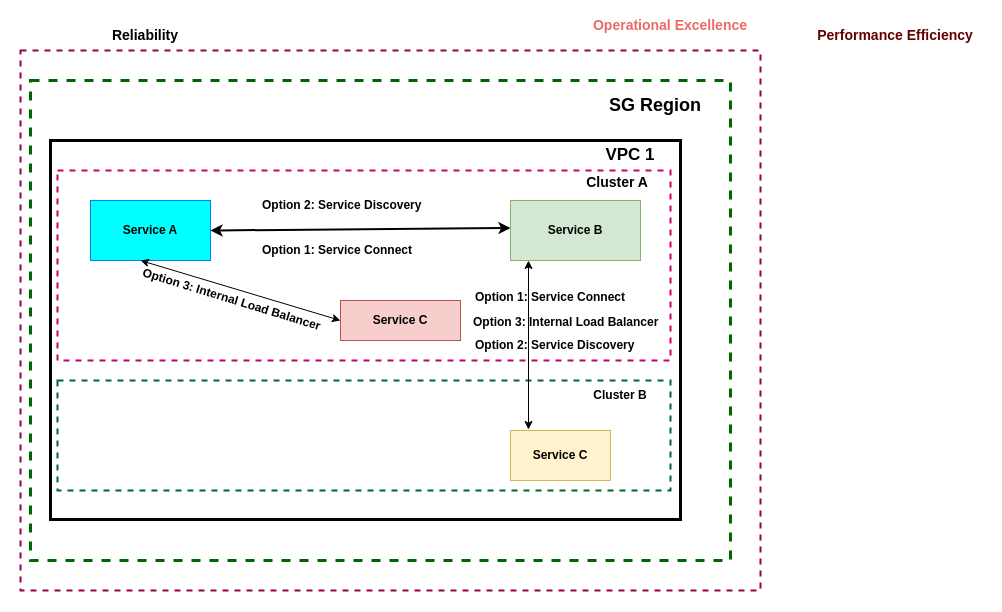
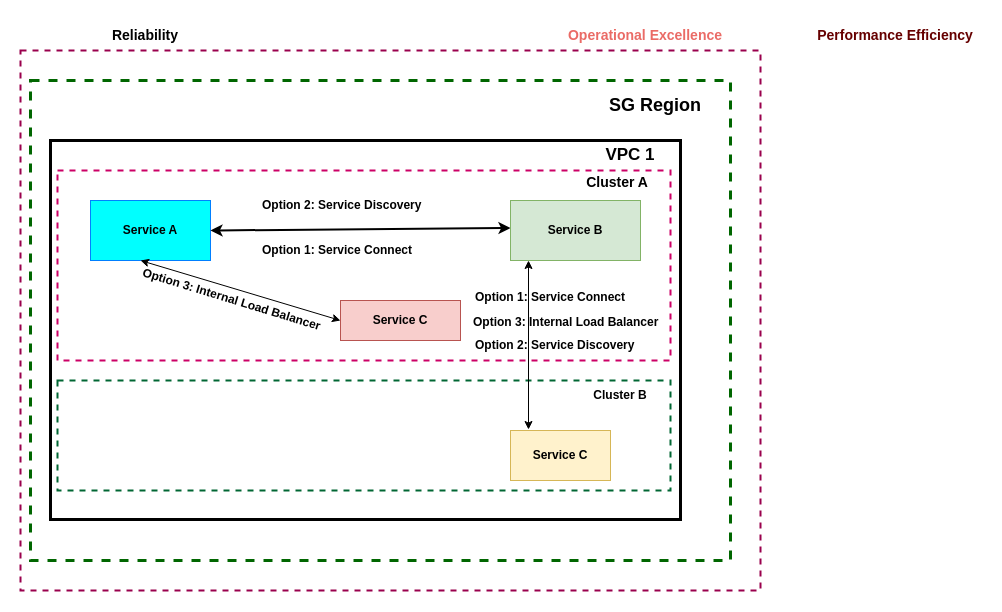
(671, 26) -> (646, 36)
